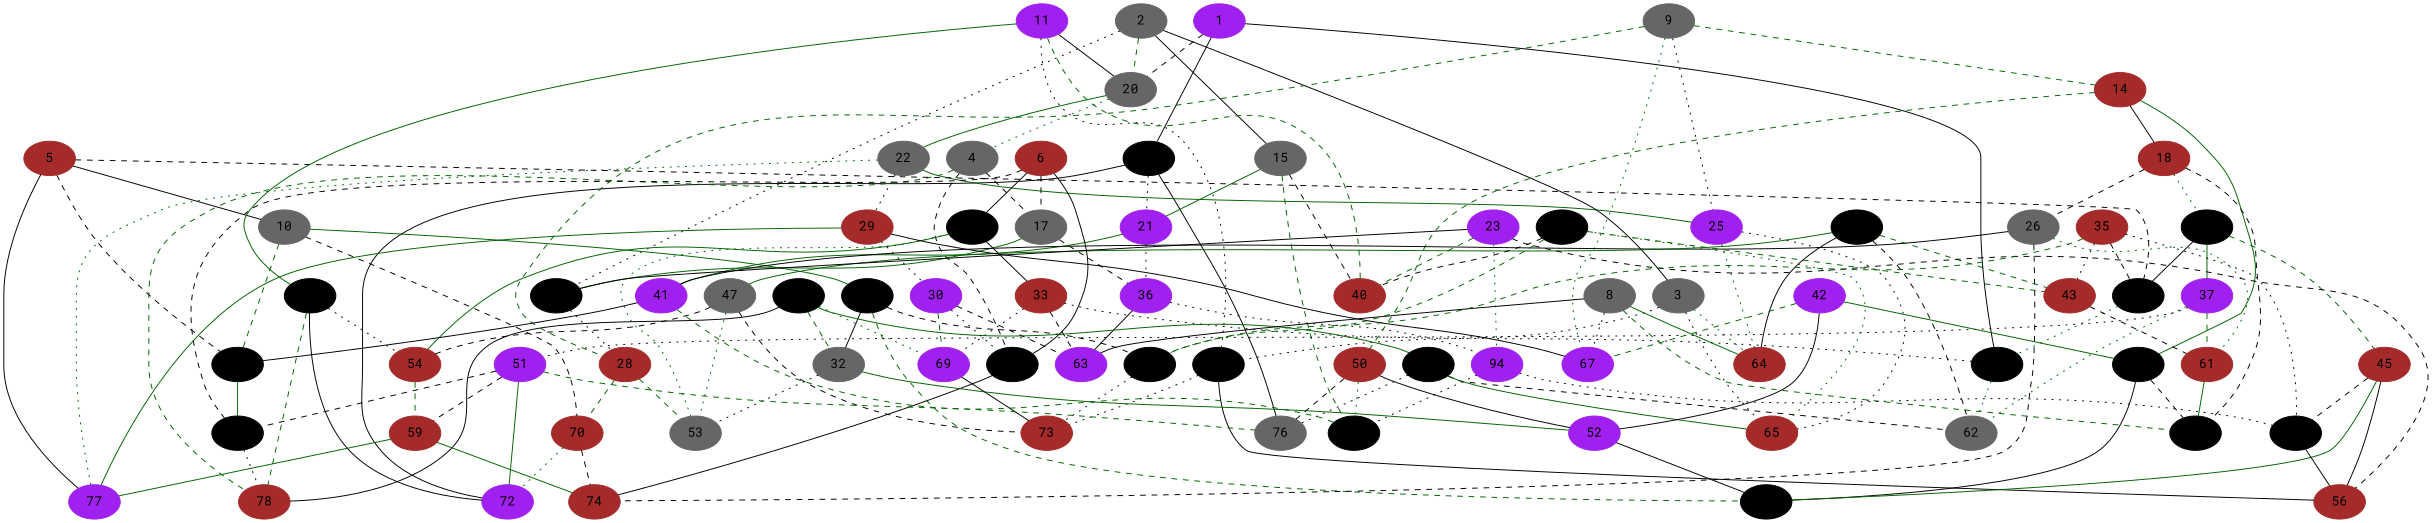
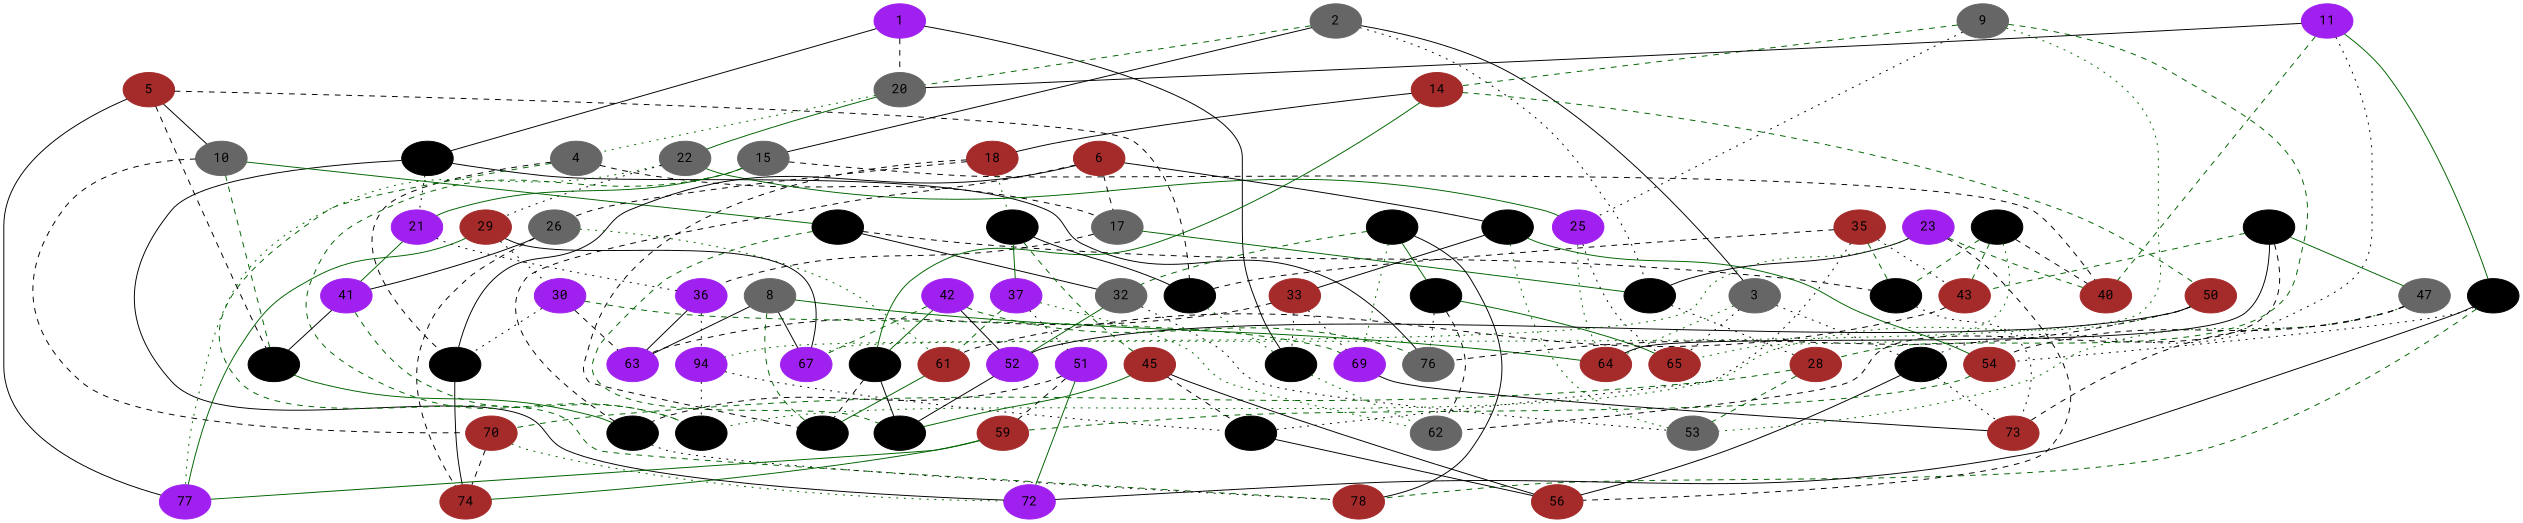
(1599, 330) -> (789, 331)
(827, 404) -> (1099, 332)
